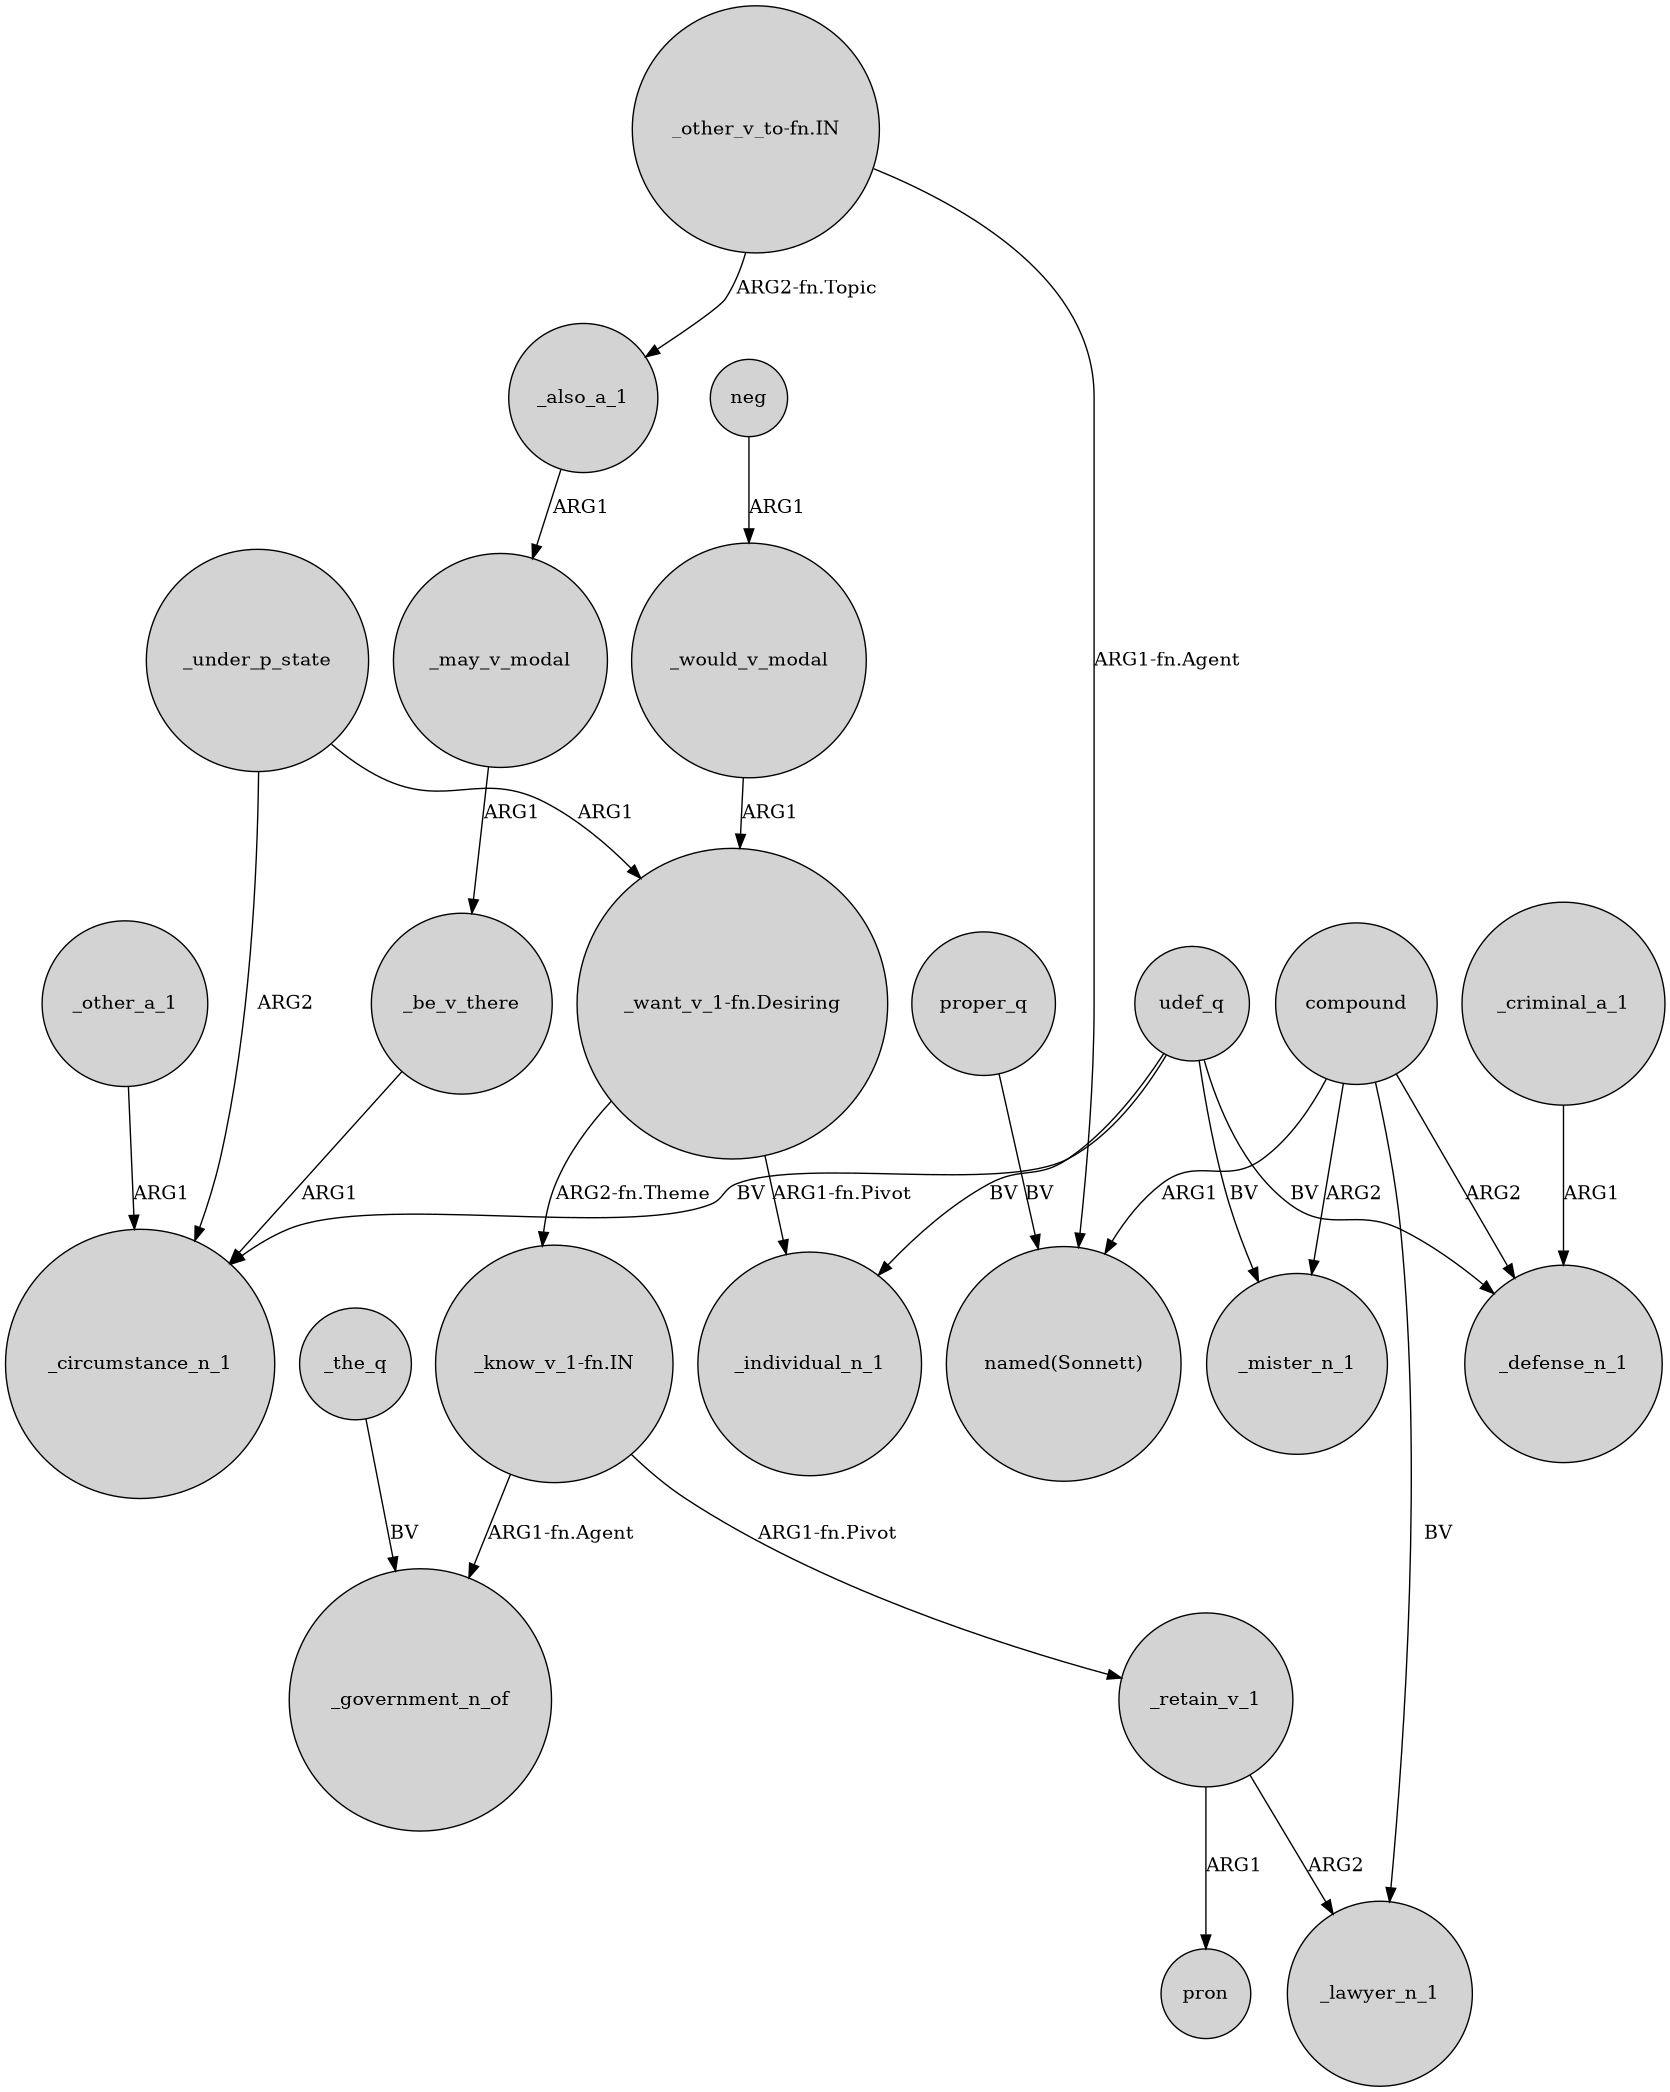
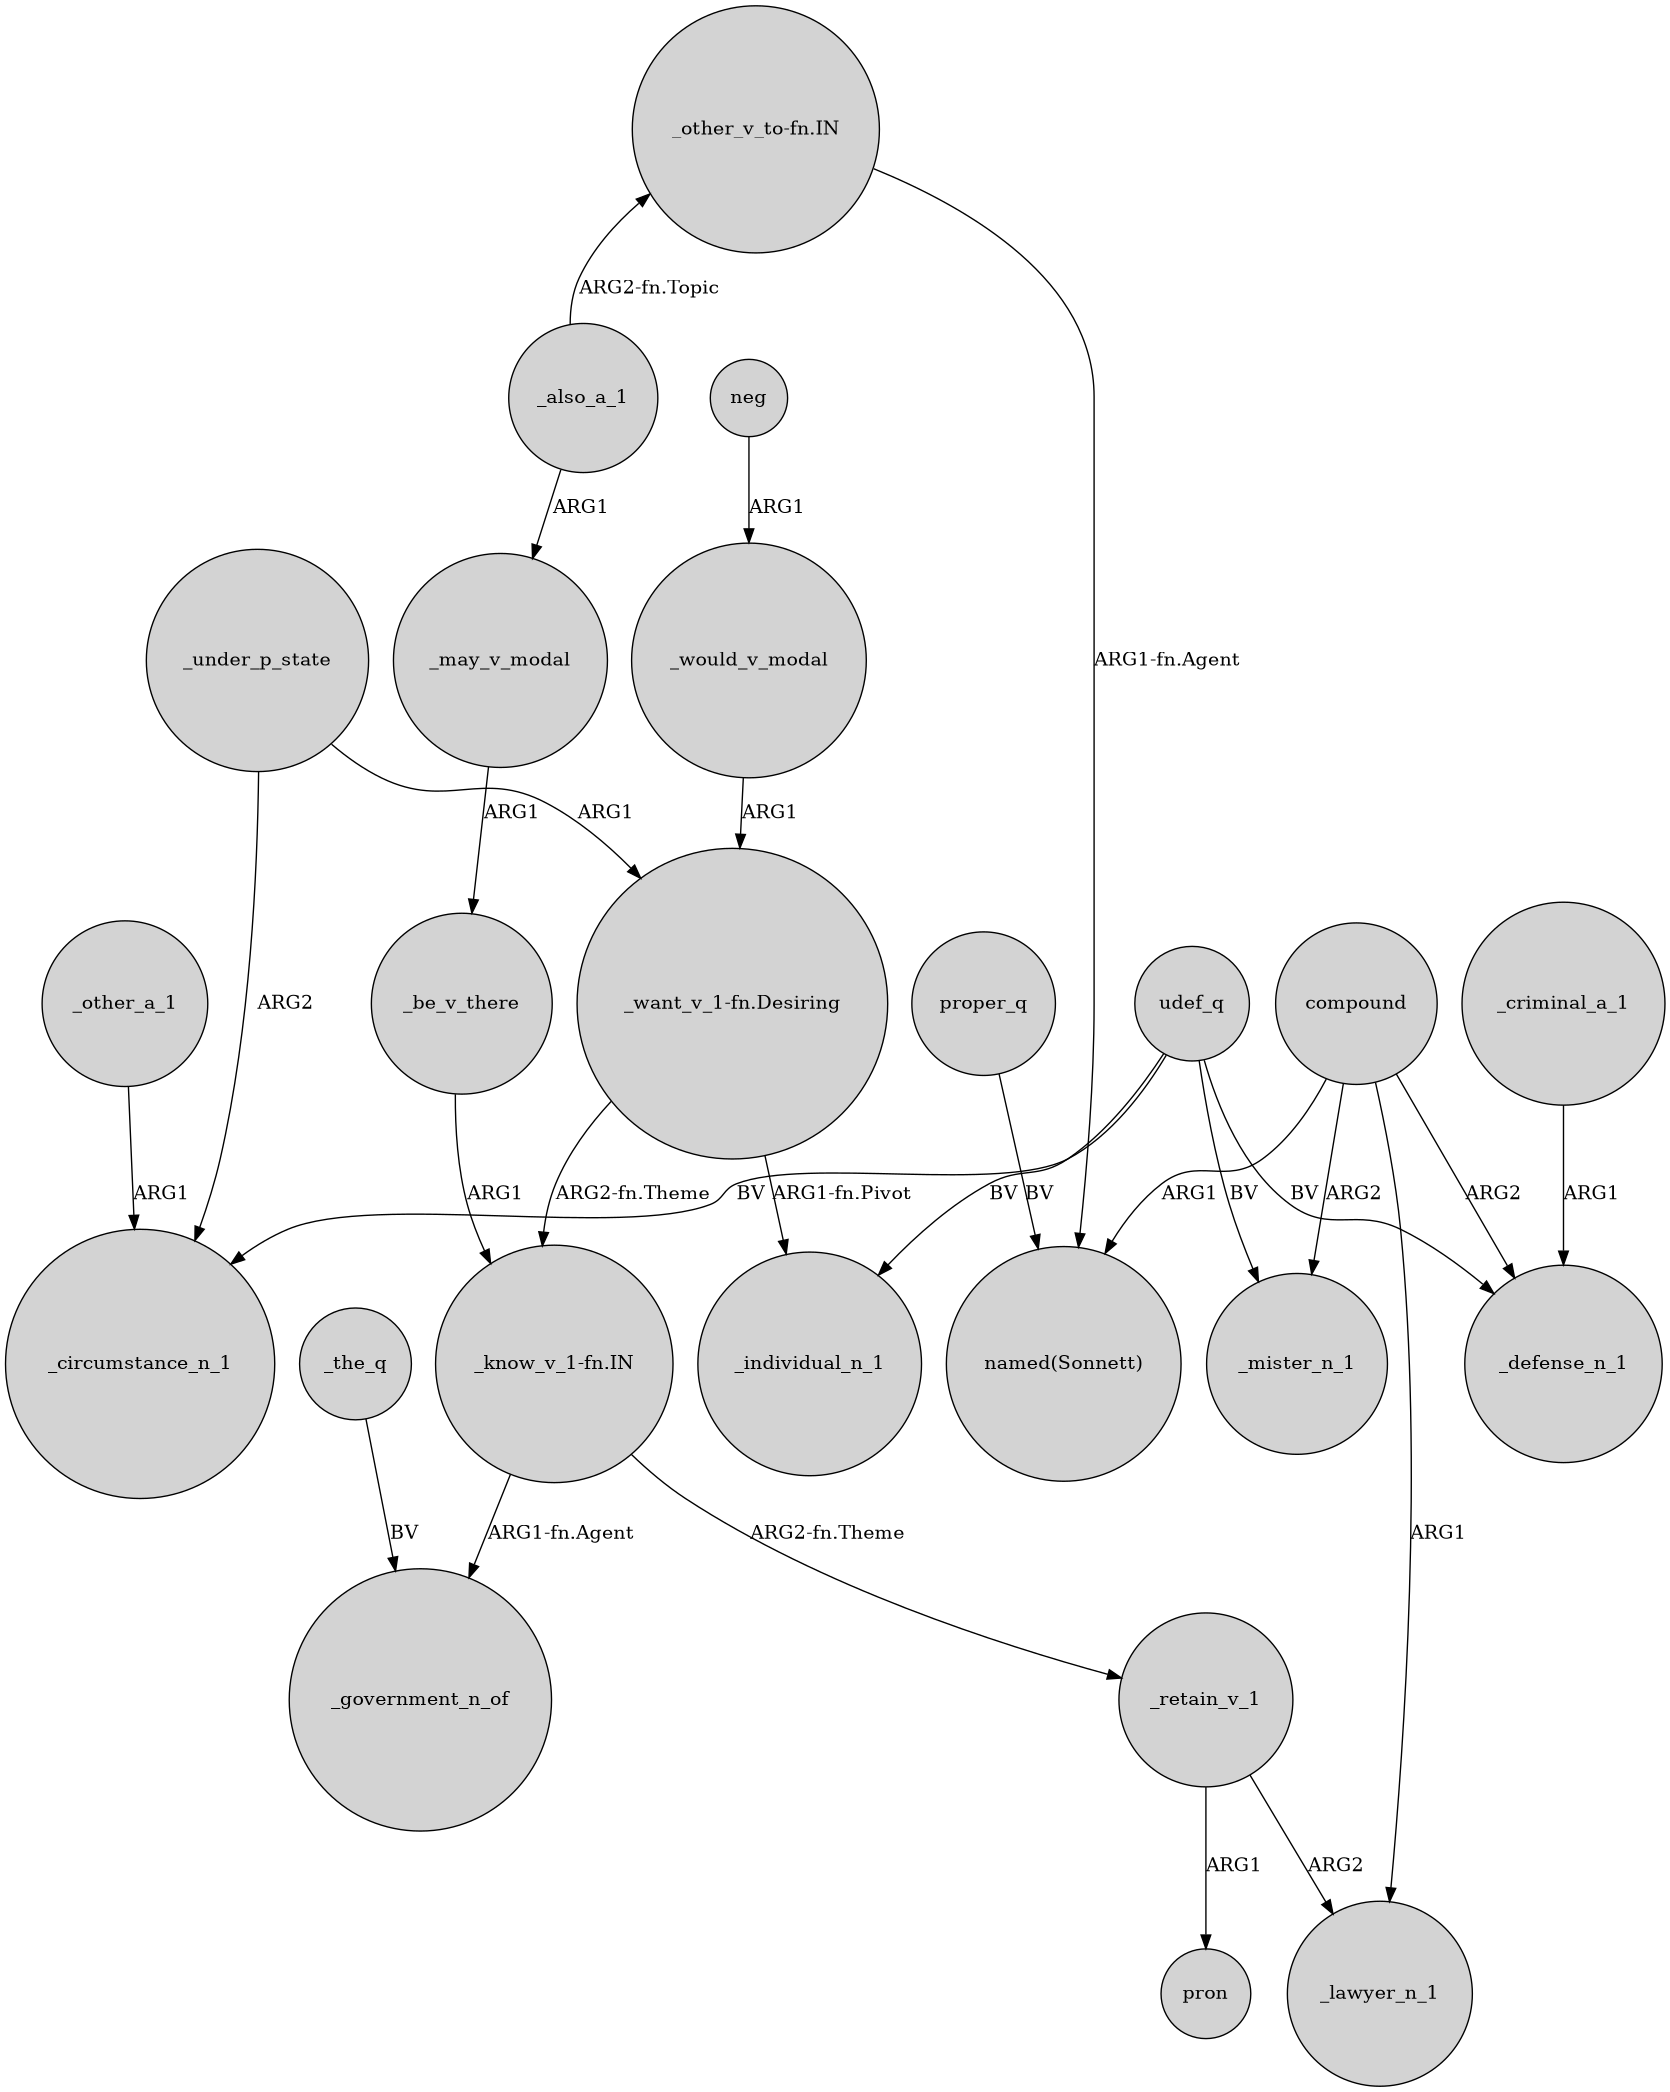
(713, 310) -> (591, 257)
(320, 1162) -> (461, 1174)
(828, 1534) -> (828, 1534)
(1439, 1534) -> (1439, 1534)
